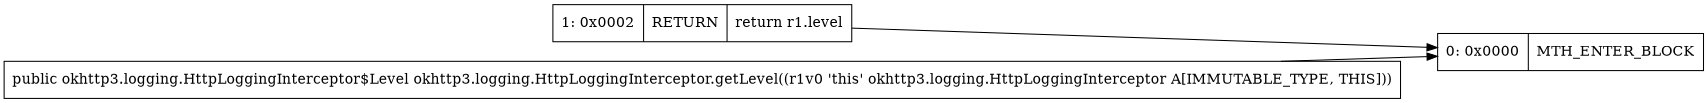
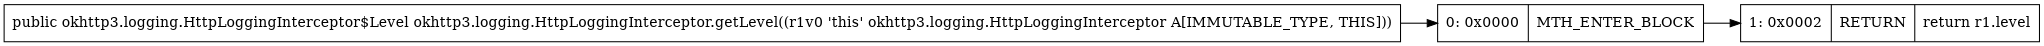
(1139, 38) -> (1717, 23)
